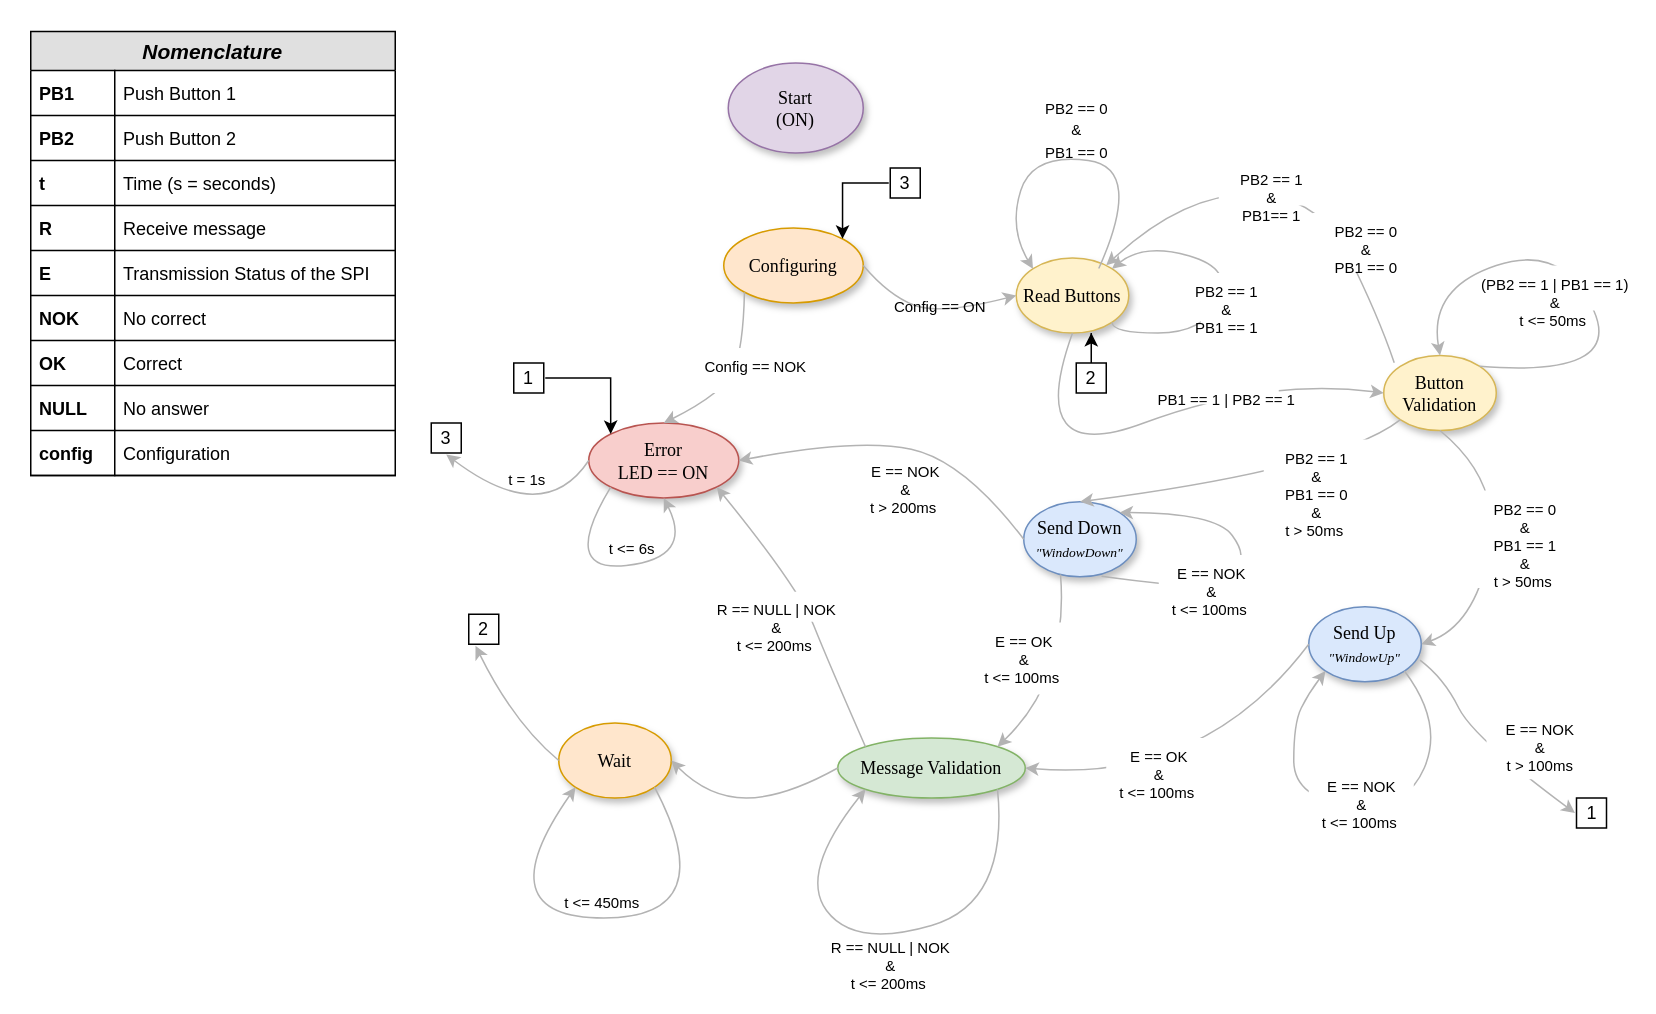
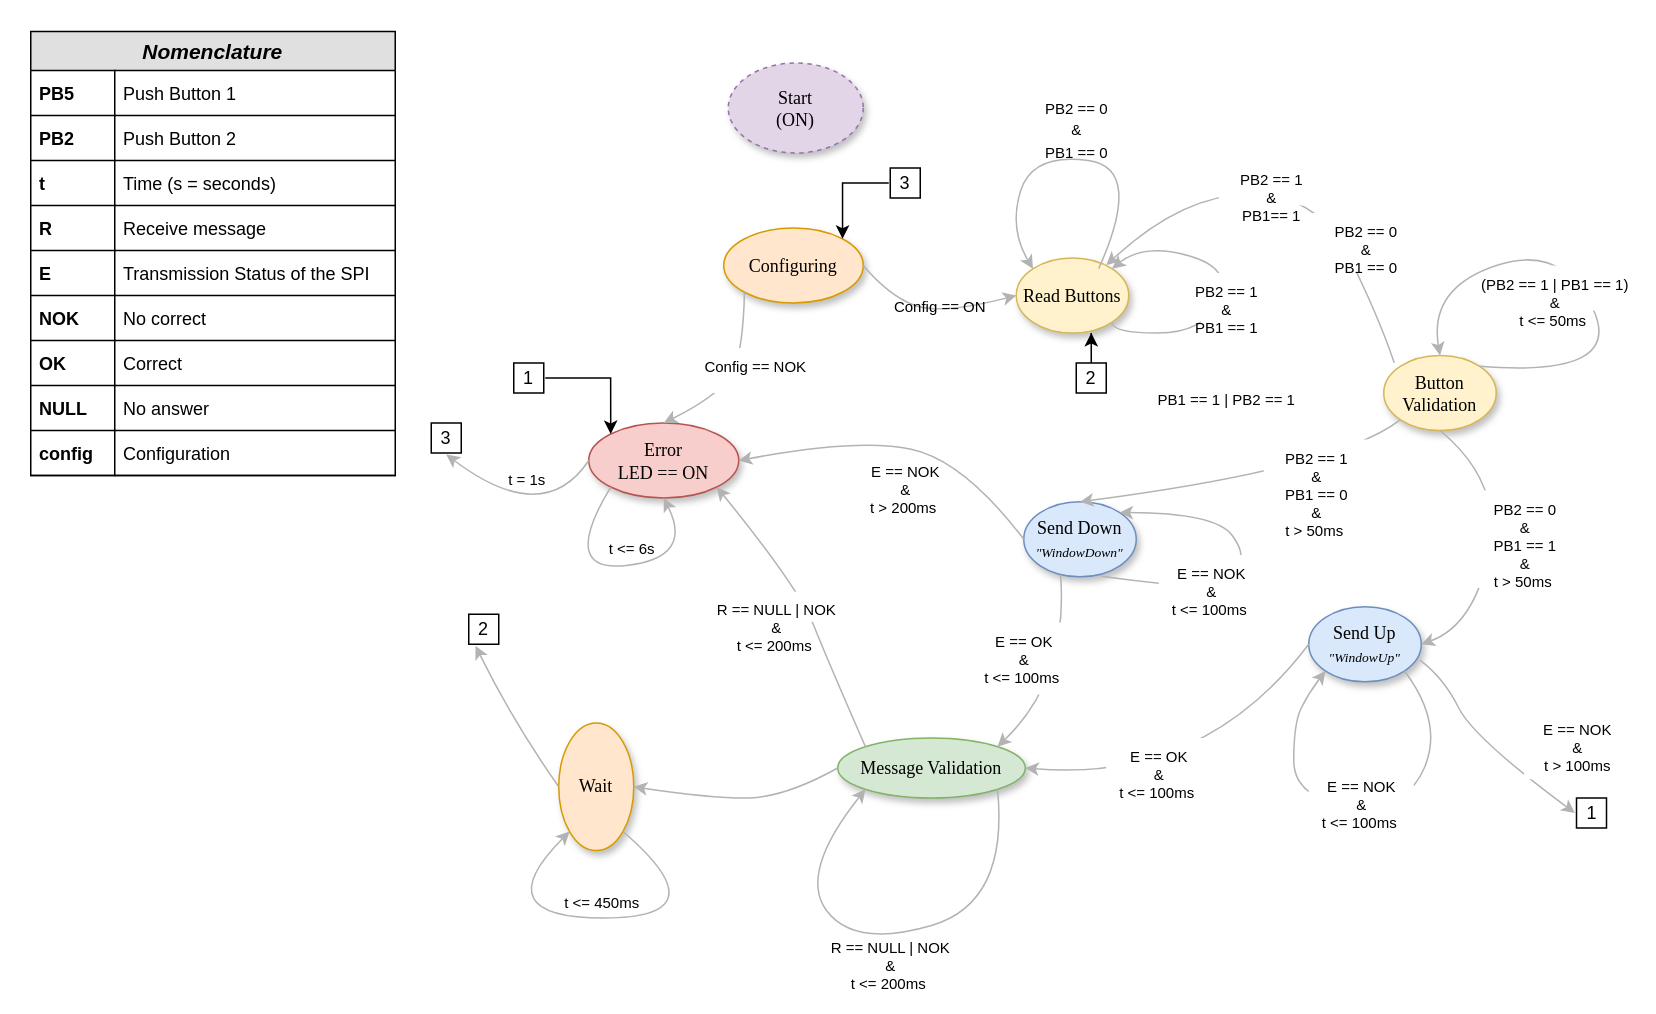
(54, 94) -> (54, 94)
(796, 108) -> (796, 108)
(1090, 434) -> none
(1539, 746) -> (1577, 746)
(615, 761) -> (596, 787)
